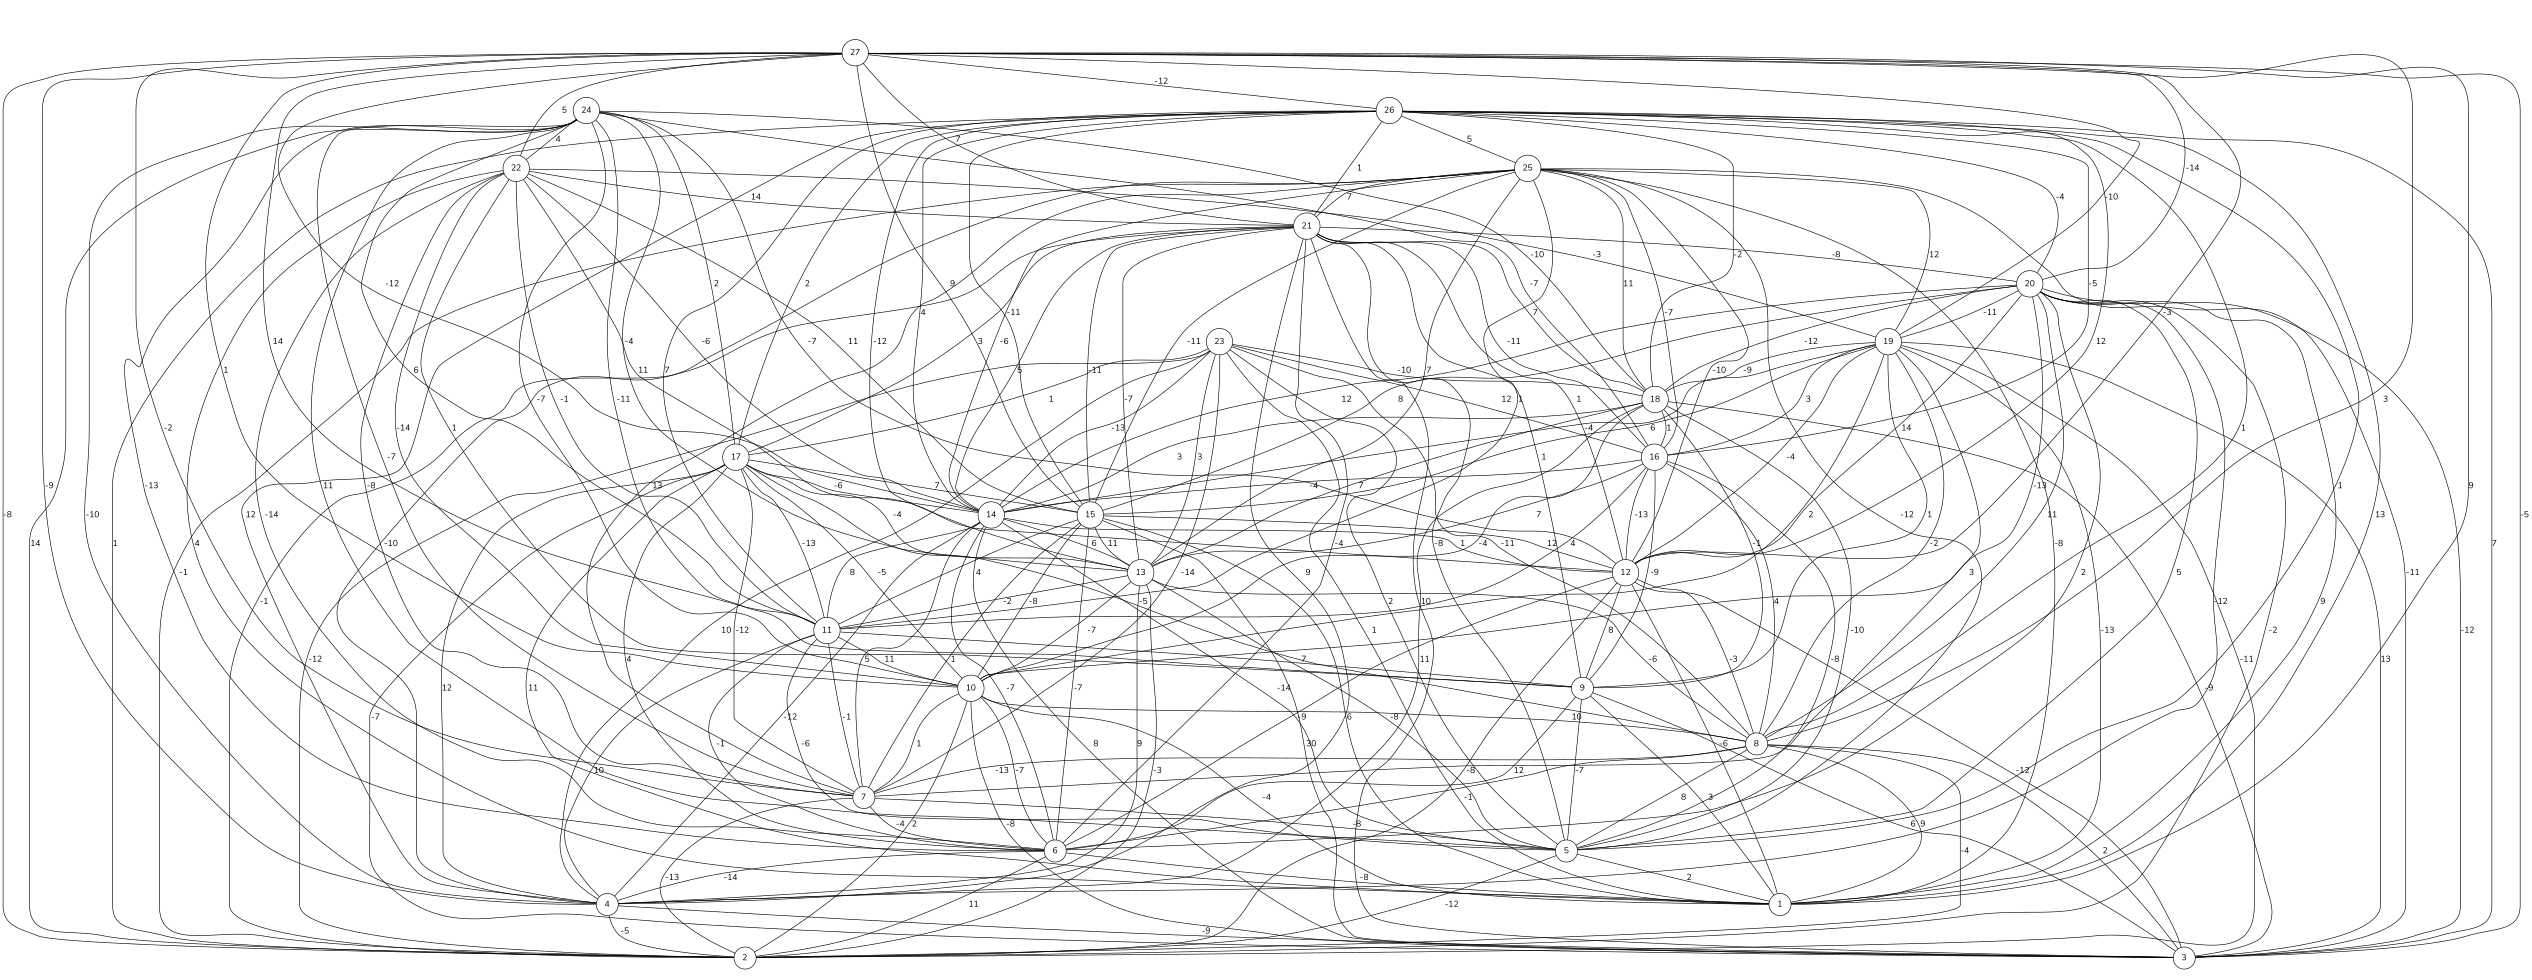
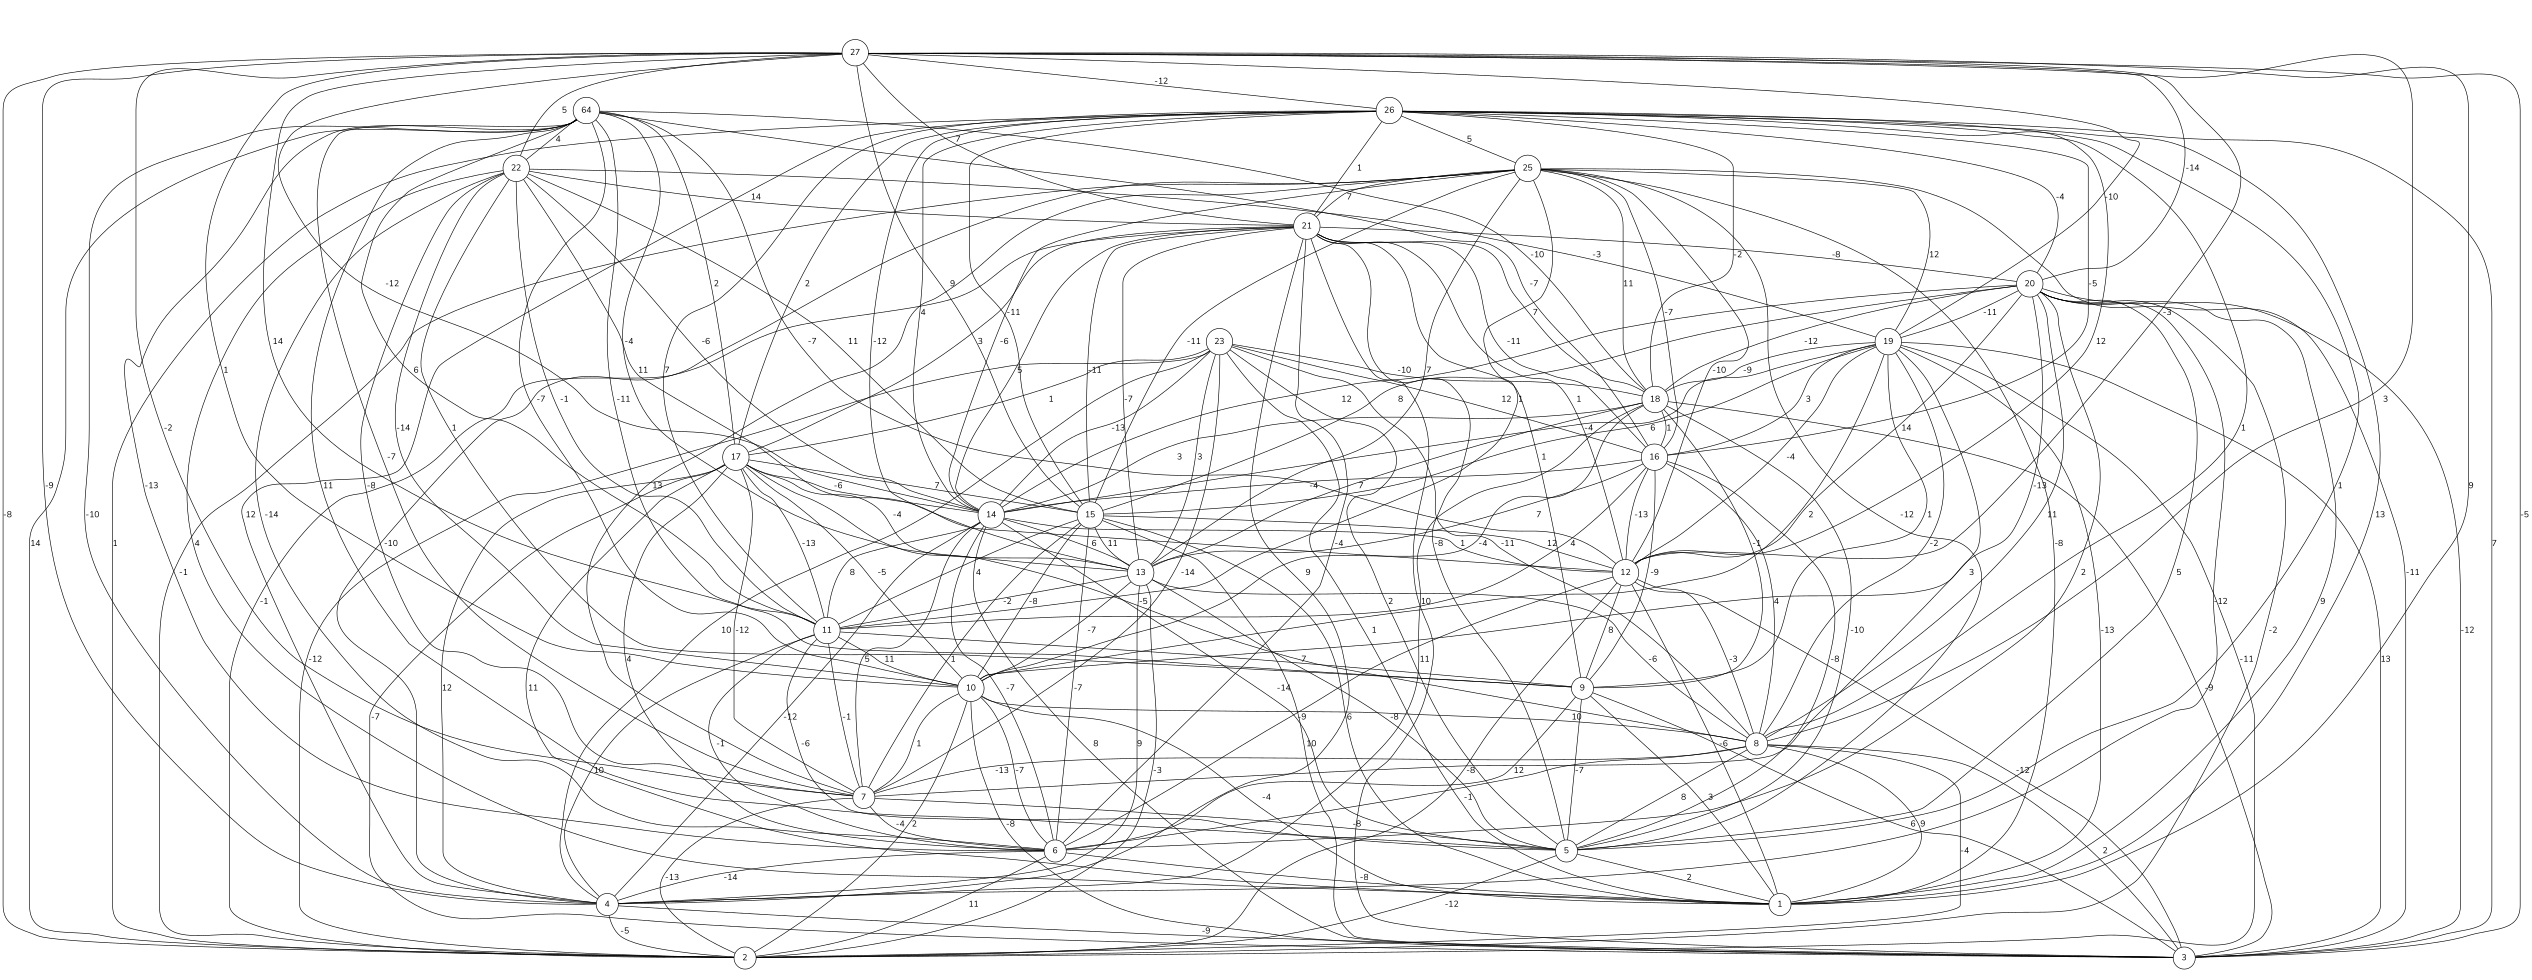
(586, 111) -> (586, 111)
(1311, 744) -> (1311, 744)
